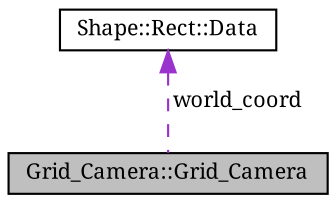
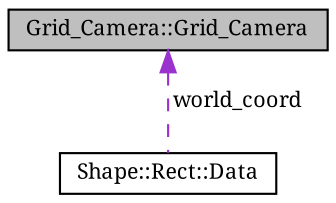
(168, 113) -> (168, 113)
